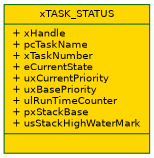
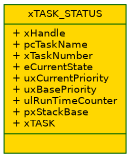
(77, 124) -> (34, 124)
